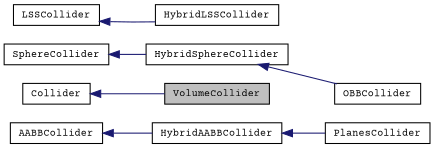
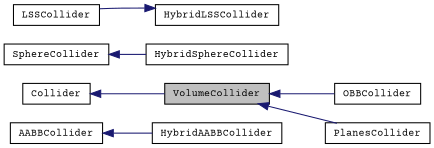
(133, 22) -> (122, 8)
(303, 75) -> (307, 94)
(309, 133) -> (303, 115)
